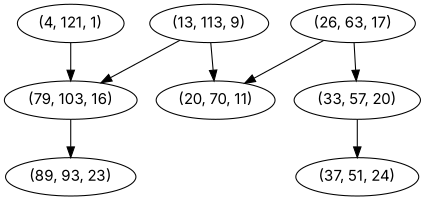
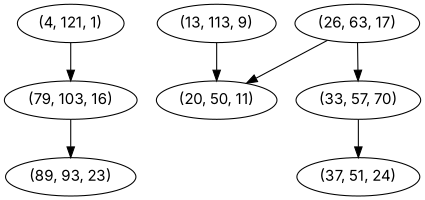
(145, 59) -> none
(216, 100) -> (217, 100)
(357, 100) -> (358, 100)
